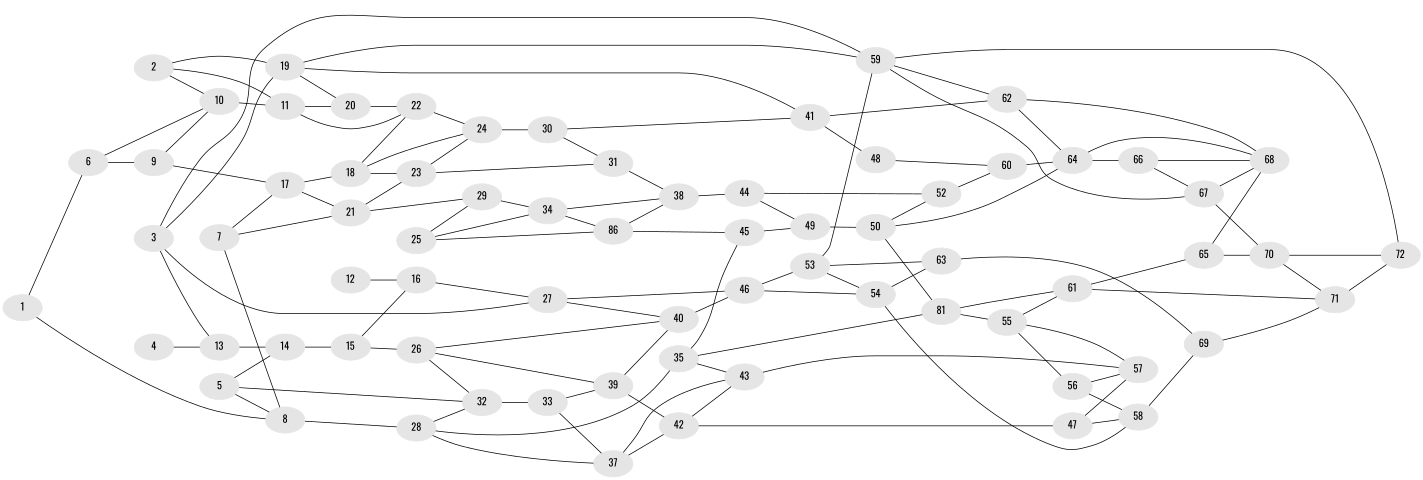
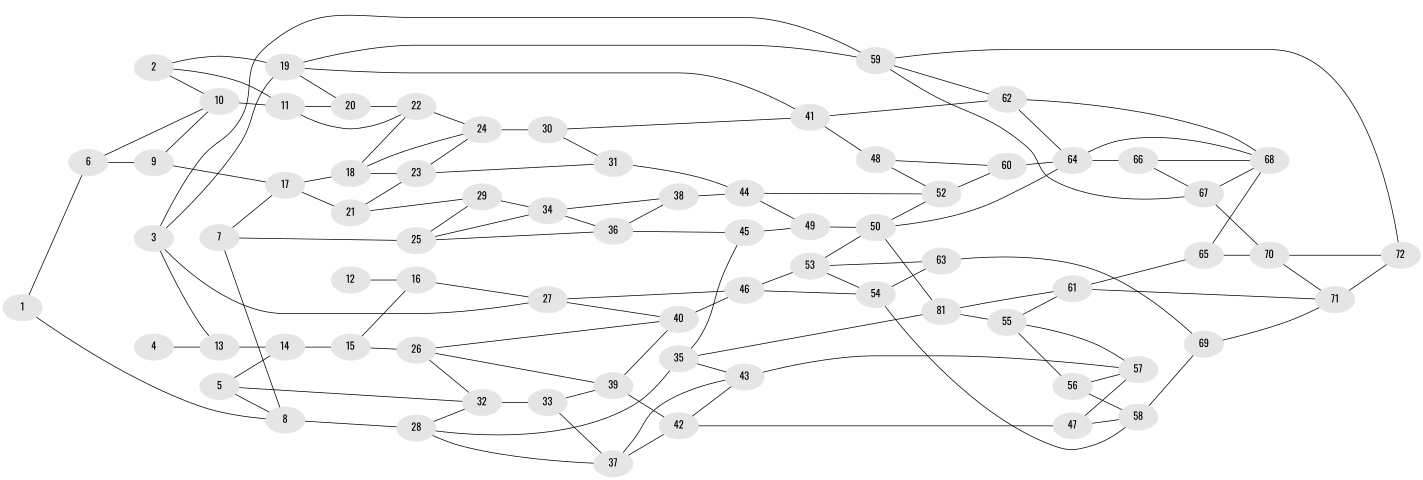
(850, 166) -> (843, 247)
none -> (909, 177)
(646, 180) -> (681, 173)
(285, 225) -> (318, 239)
(613, 231) -> (613, 231)
